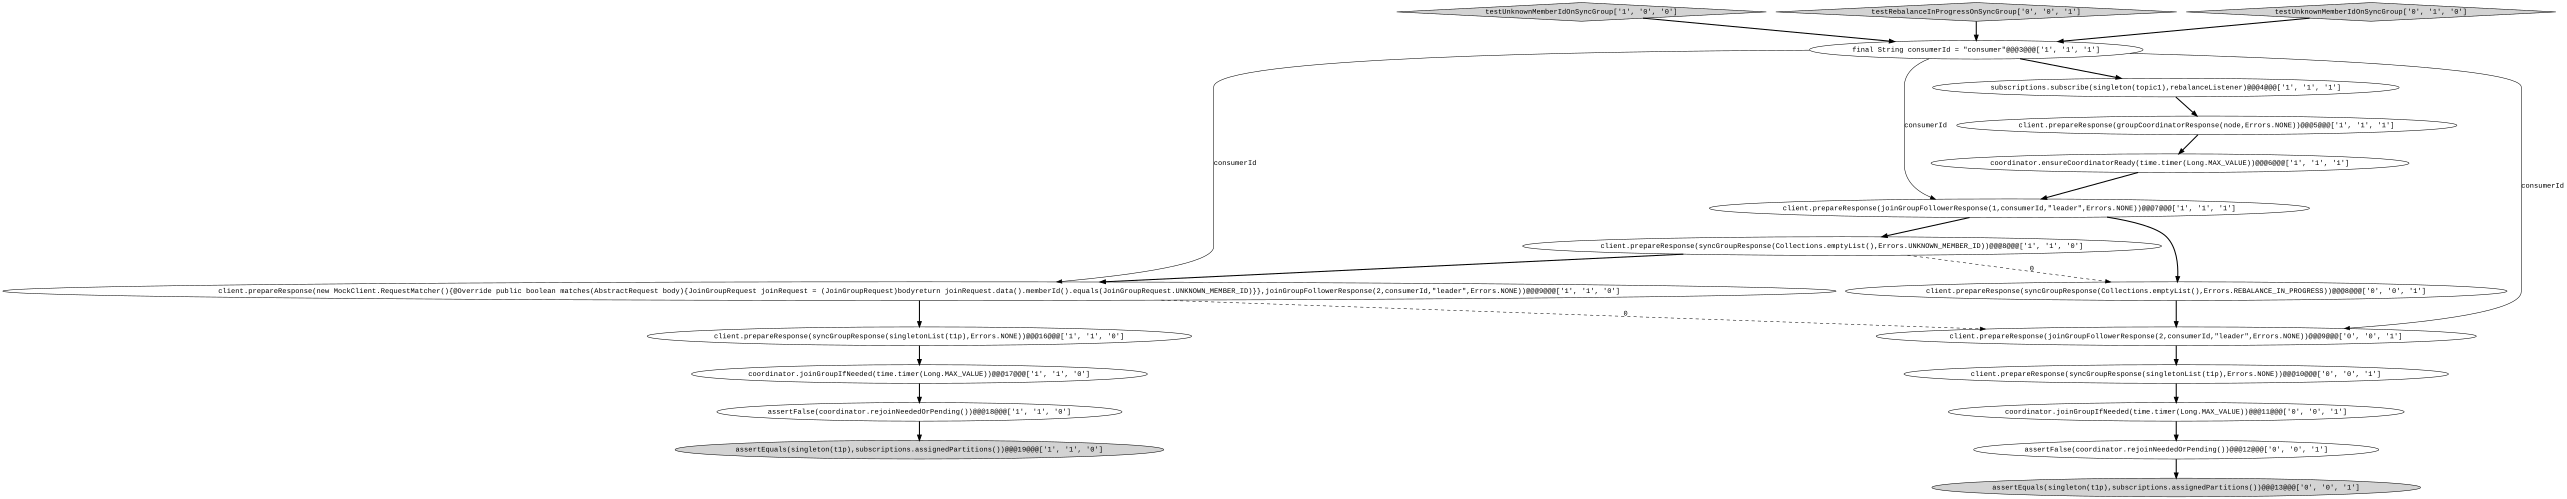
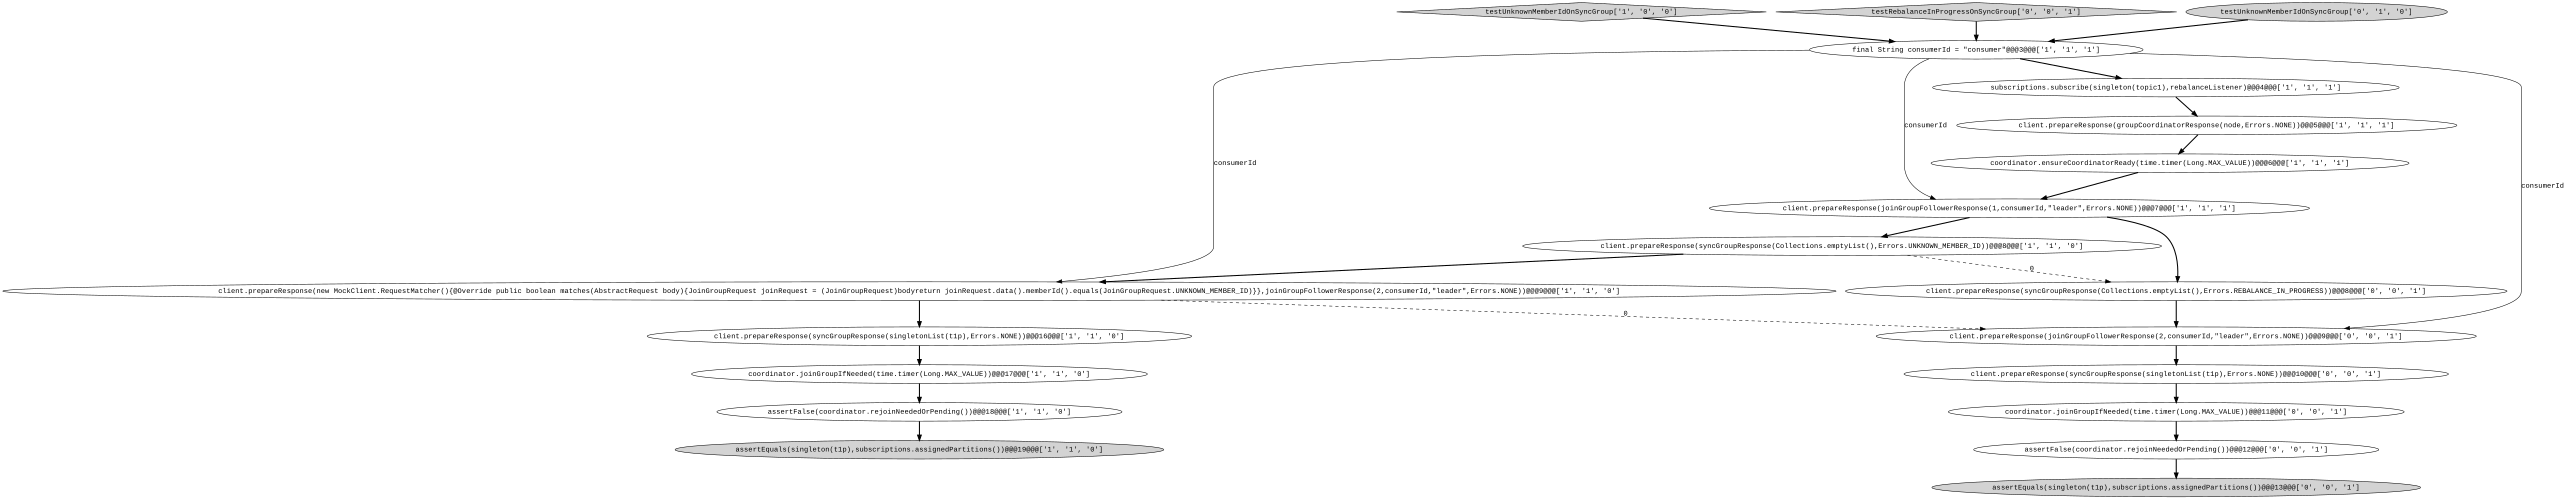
(2371, 12) -> (2317, 12)
